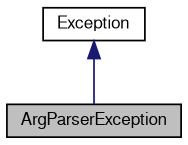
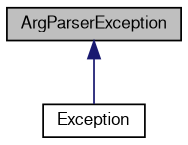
(94, 81) -> (94, 81)
